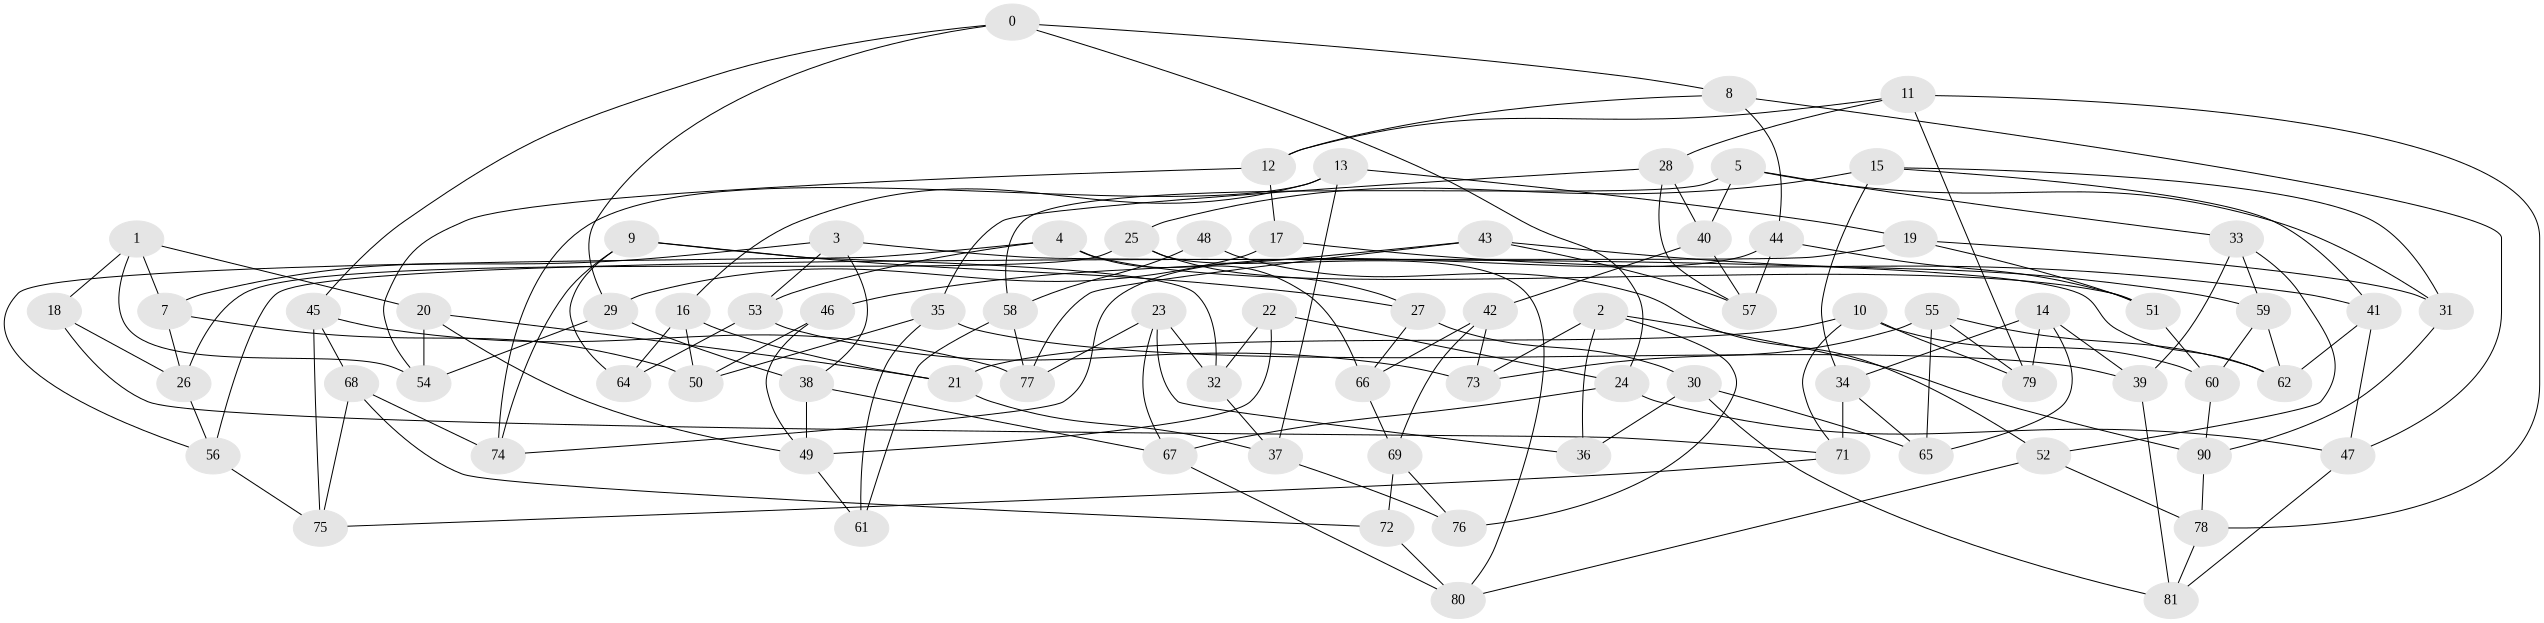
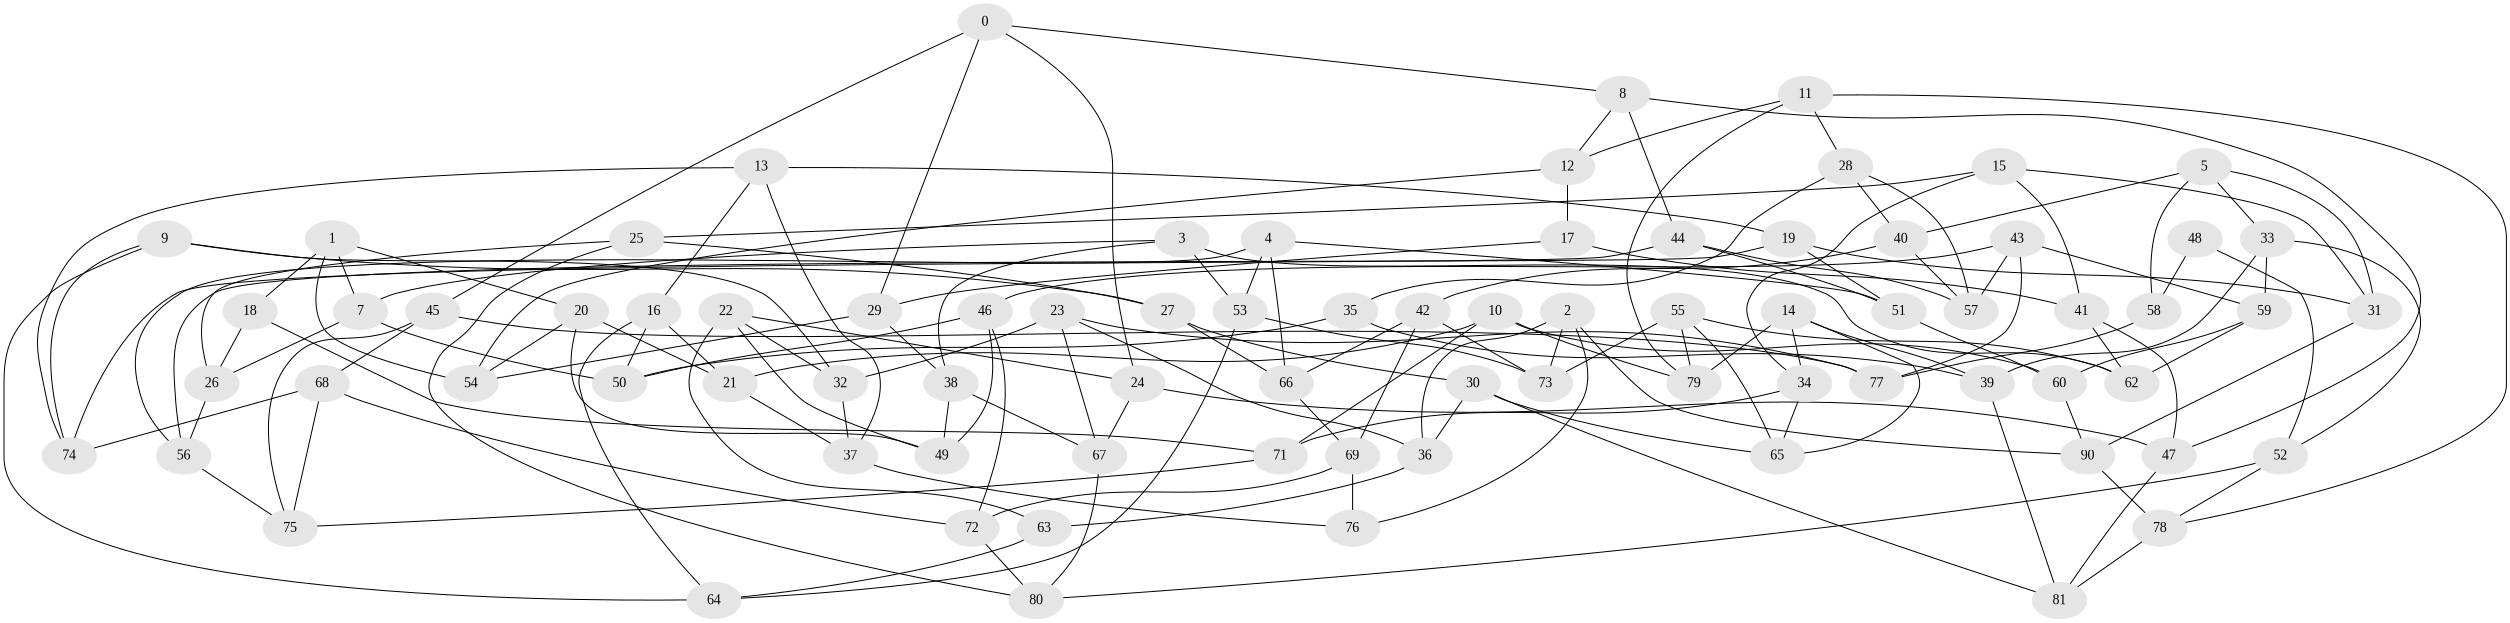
none -> (1003, 421)
(862, 528) -> none
none -> (1044, 528)
